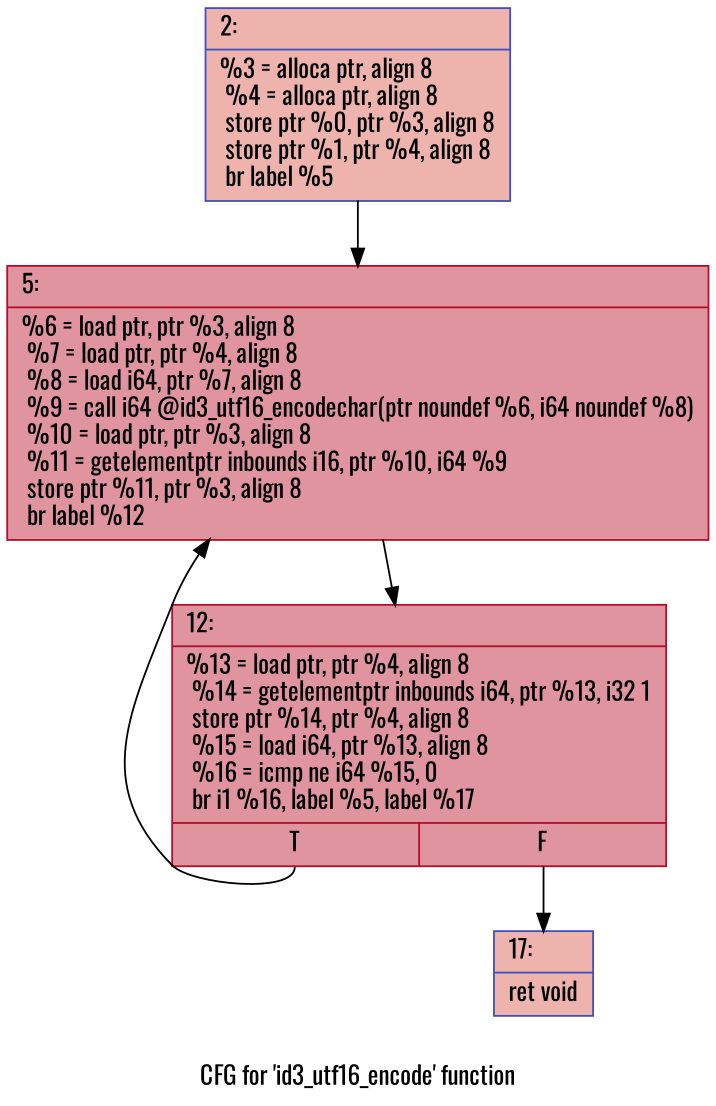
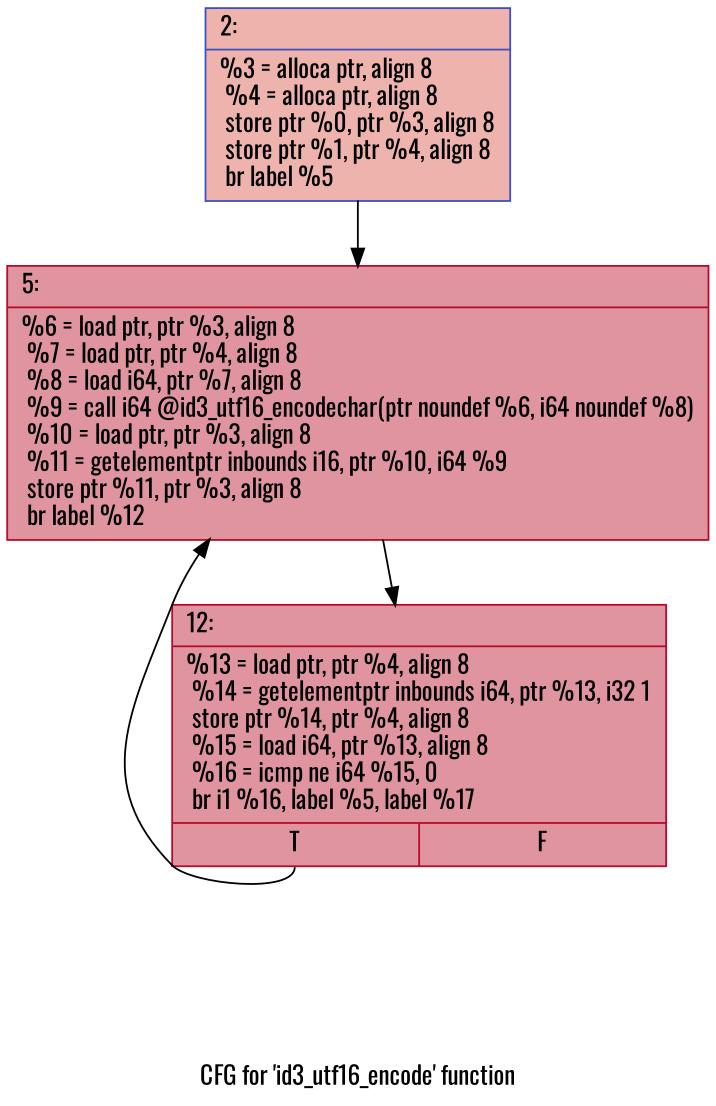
(544, 974) -> none
